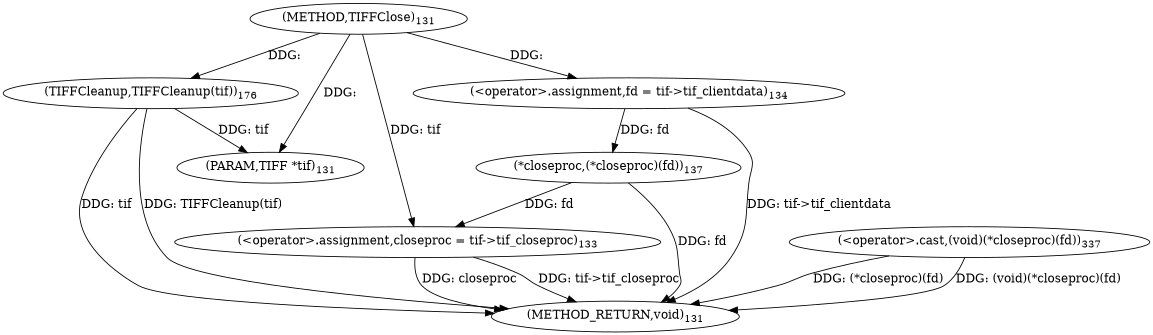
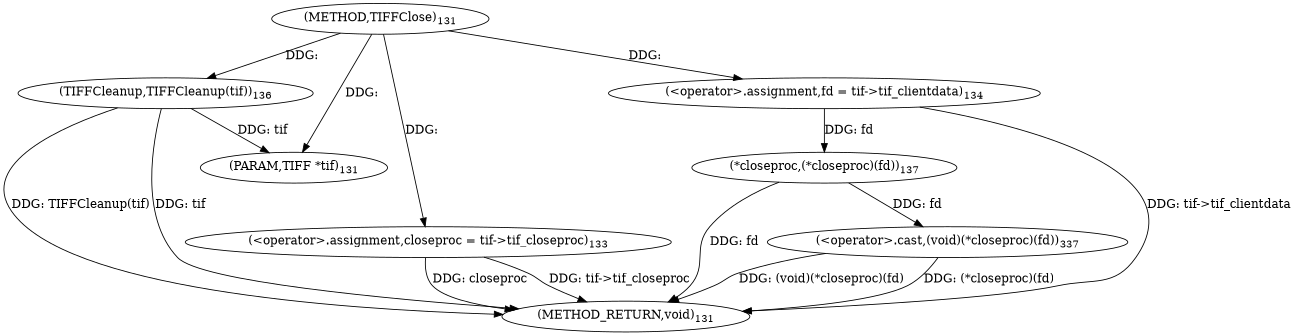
(247, 92) -> (262, 92)
(416, 130) -> (424, 130)
(518, 203) -> (882, 203)
